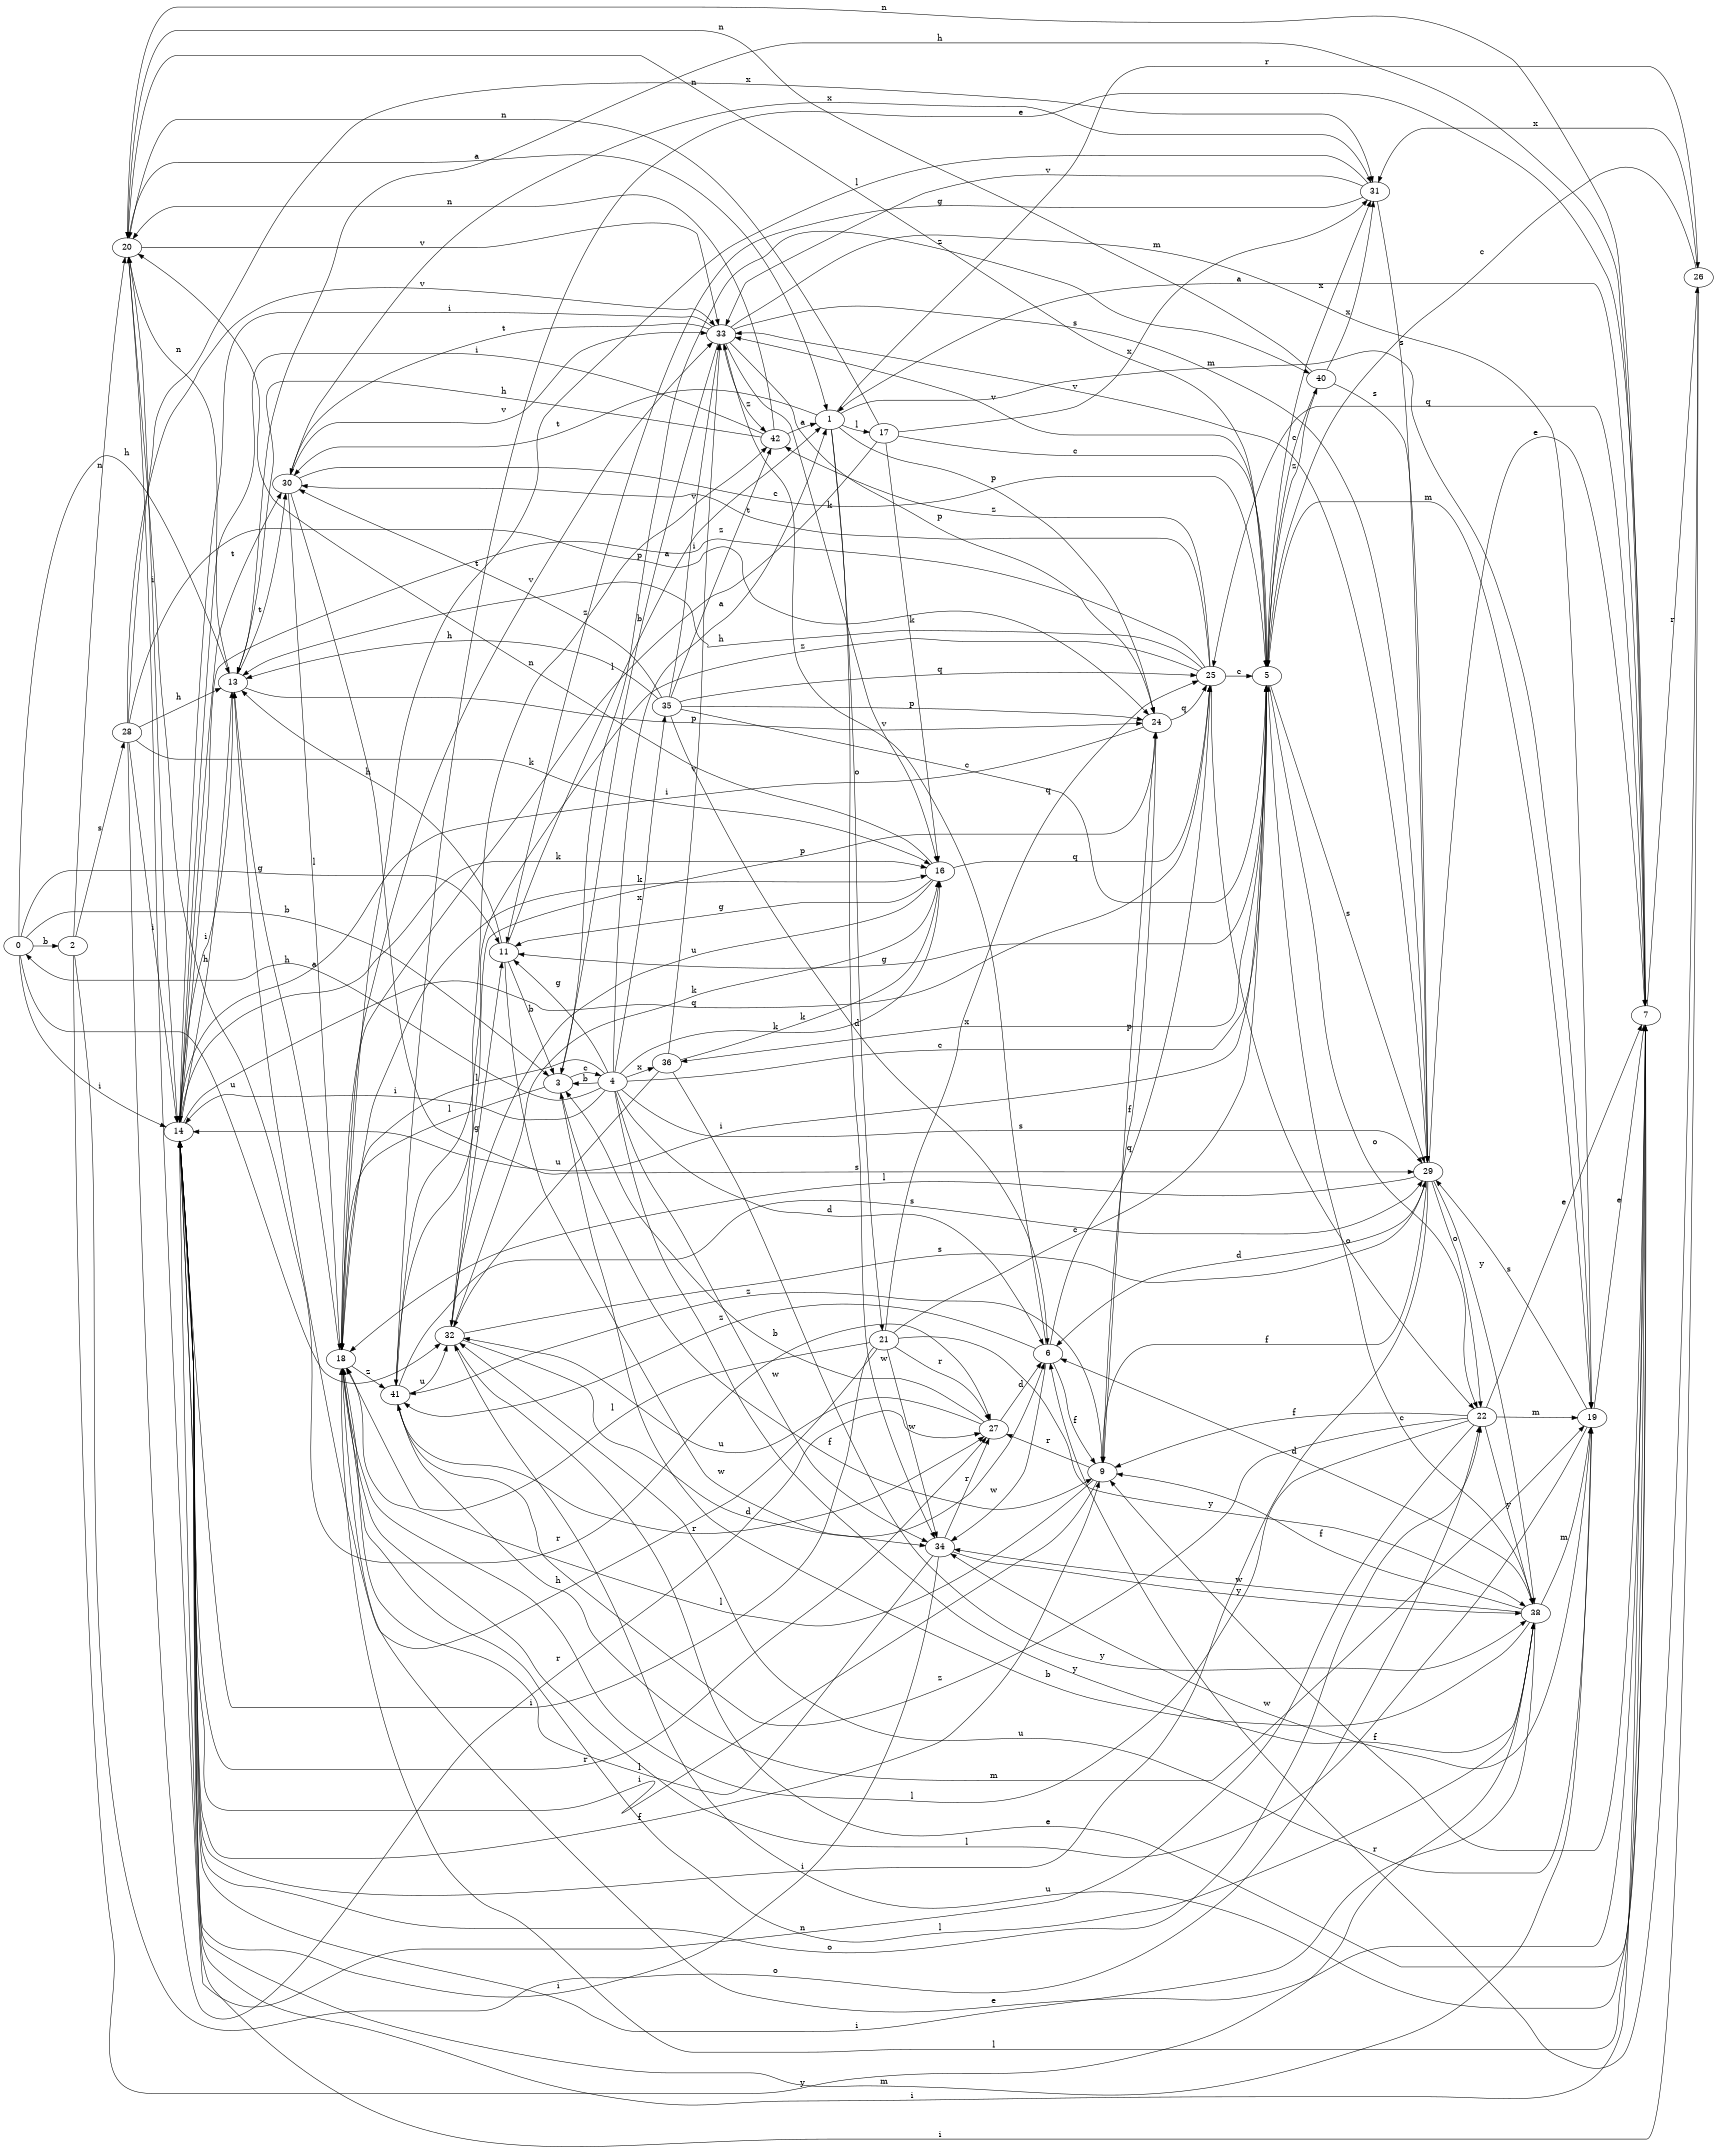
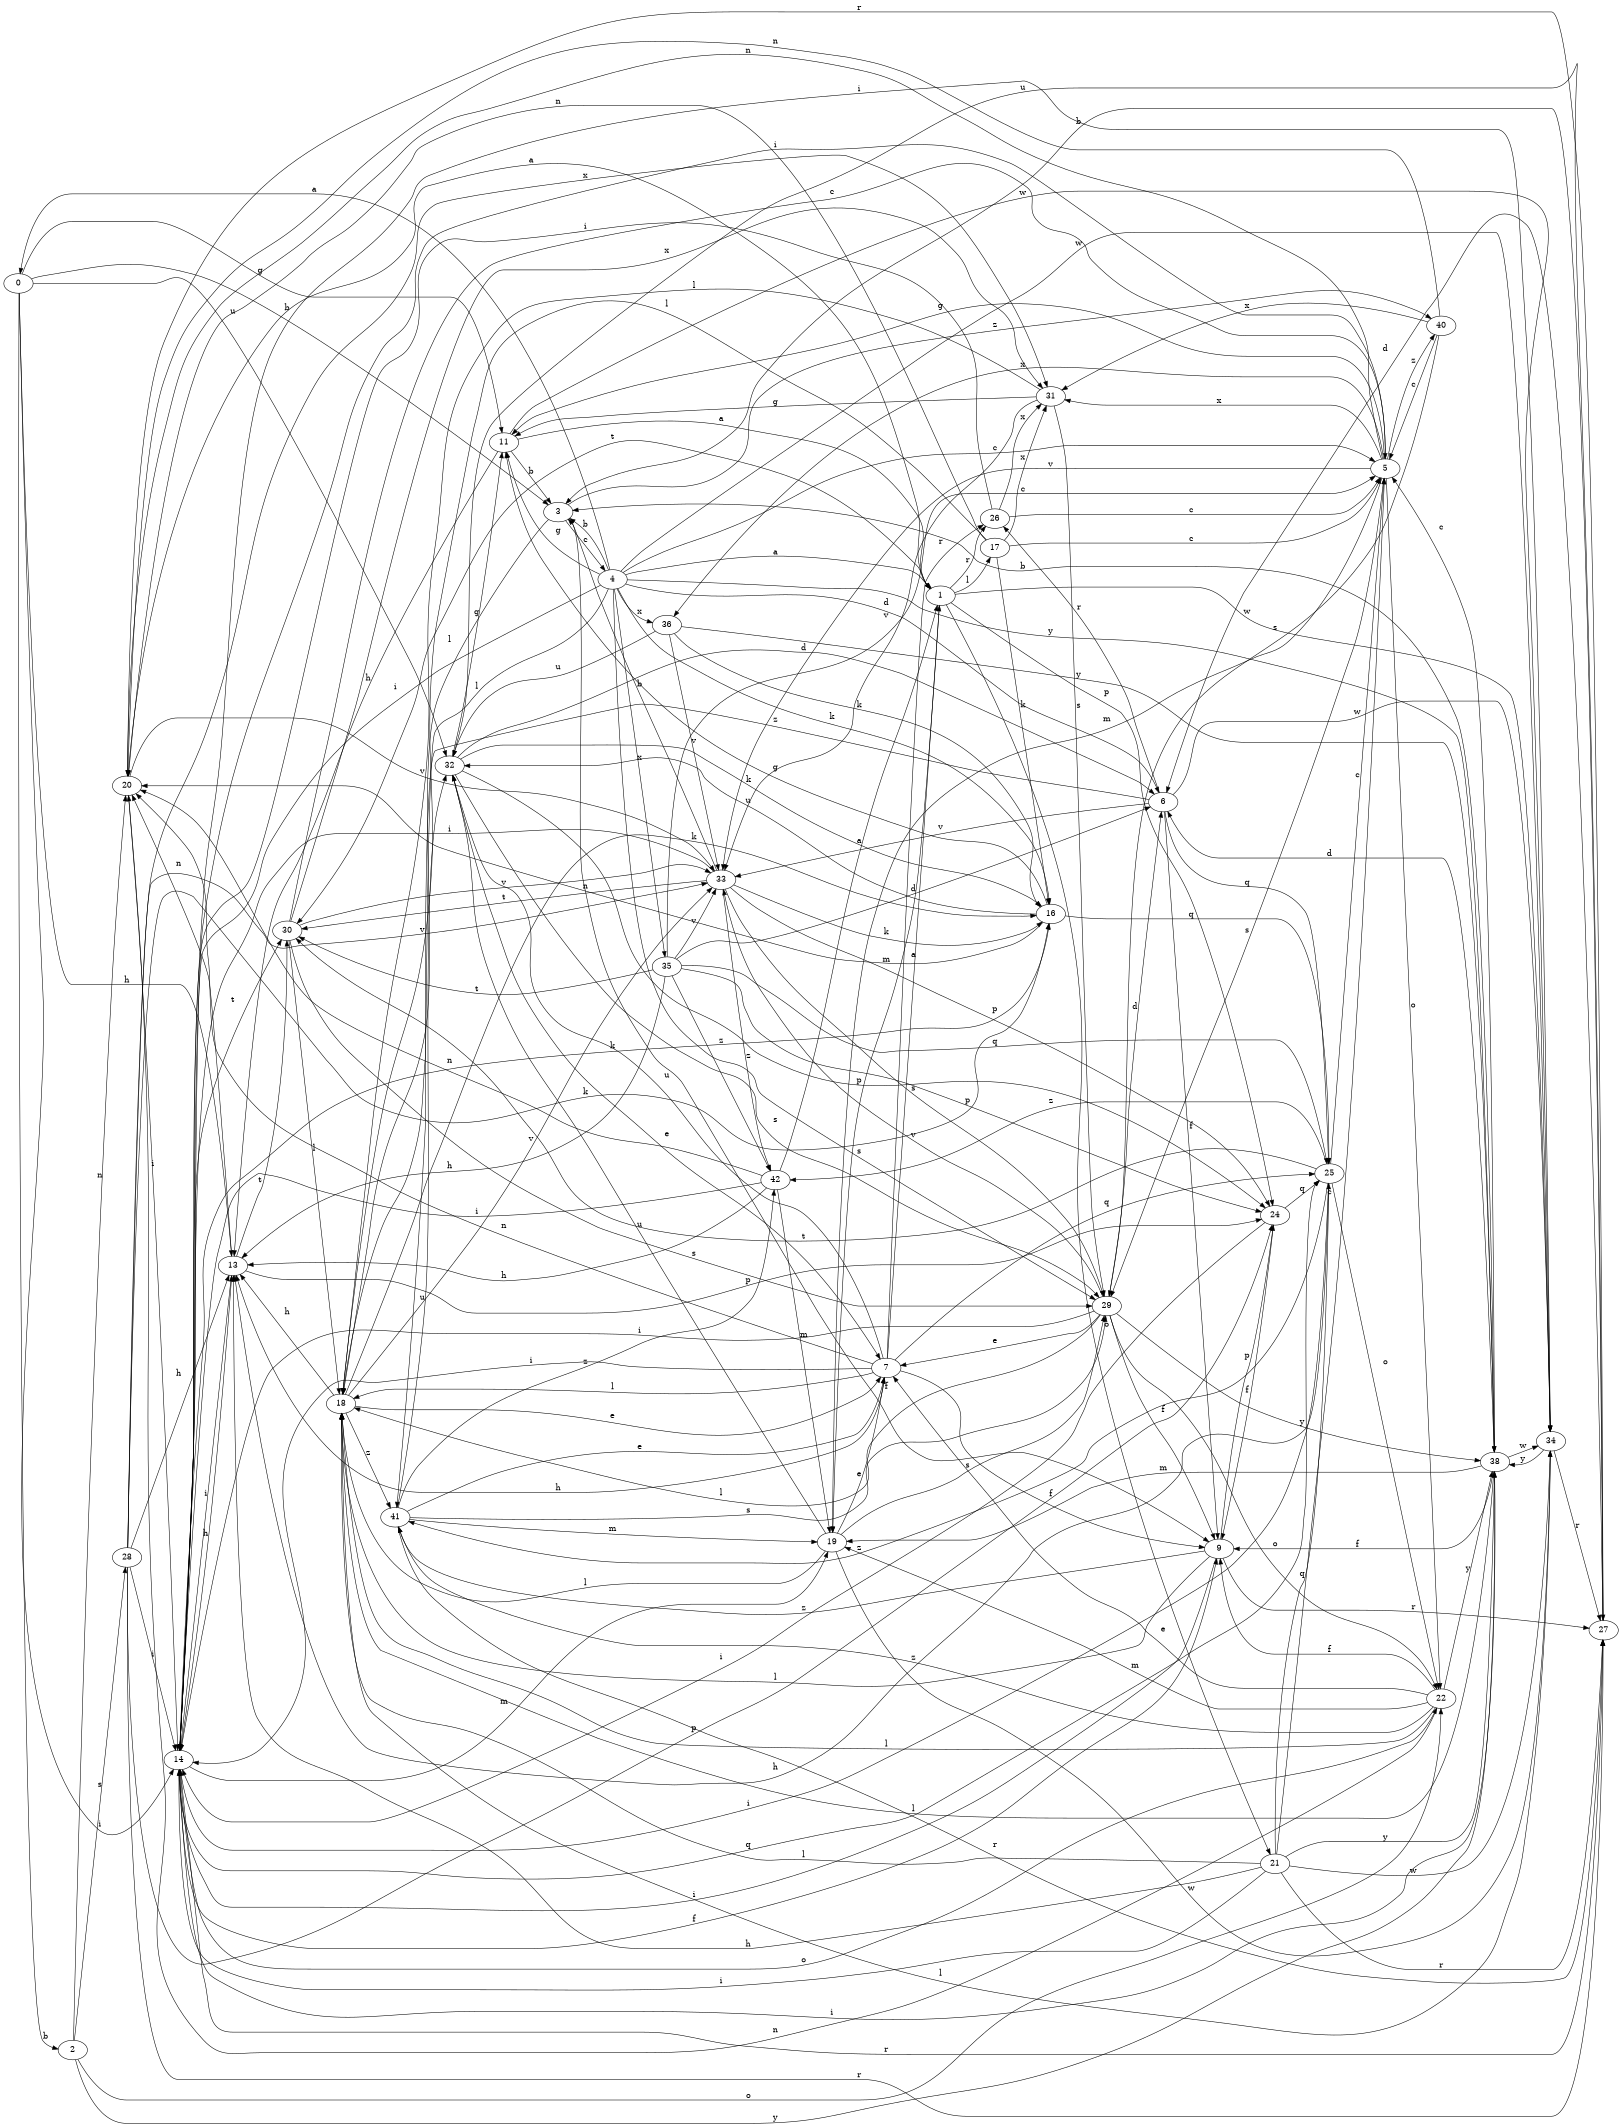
(1559, 469) -> (803, 1358)
(1669, 1642) -> (1102, 651)
